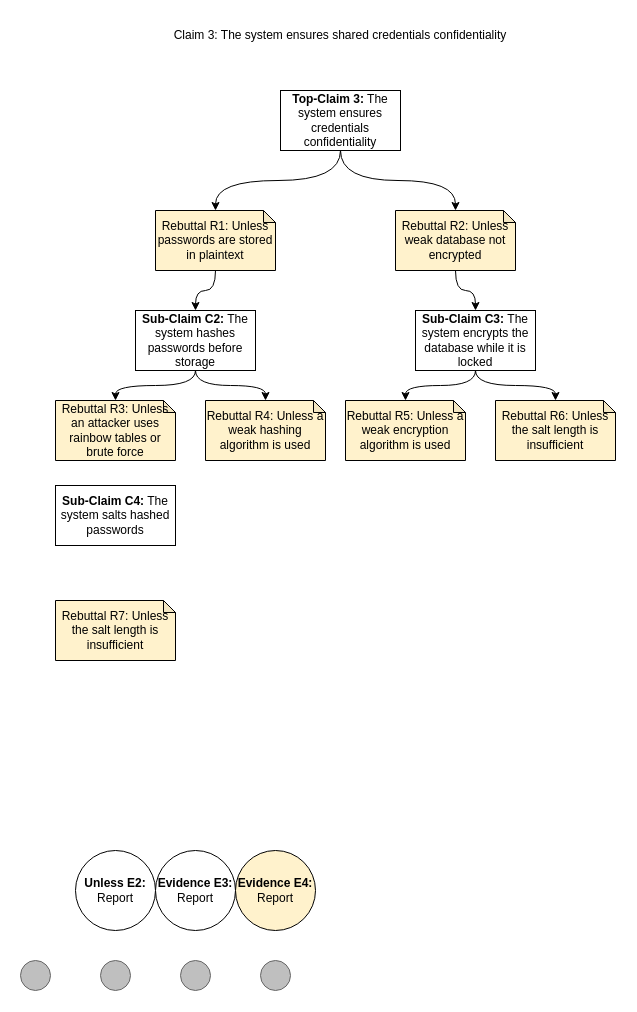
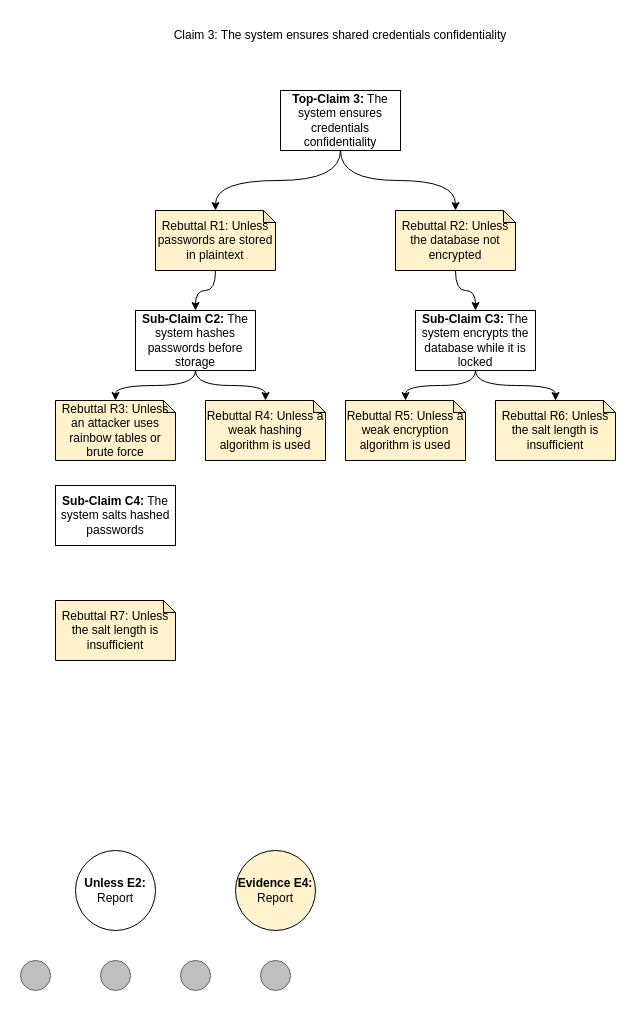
(456, 241) -> (456, 241)
(196, 891) -> none
